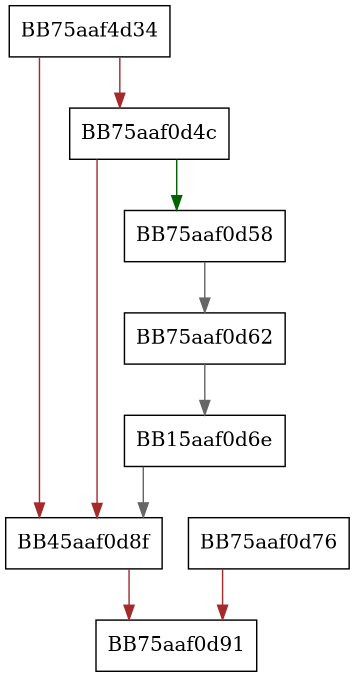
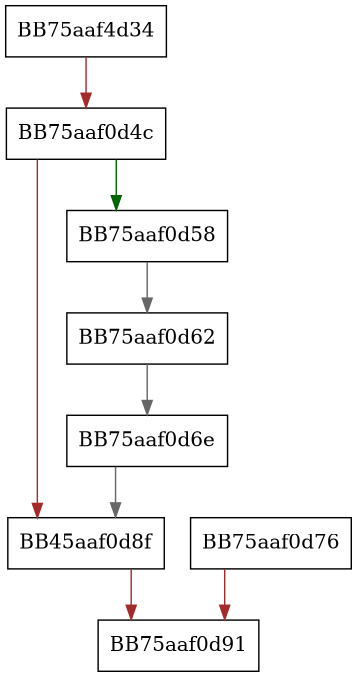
(39, 280) -> none
(205, 441) -> (147, 441)
